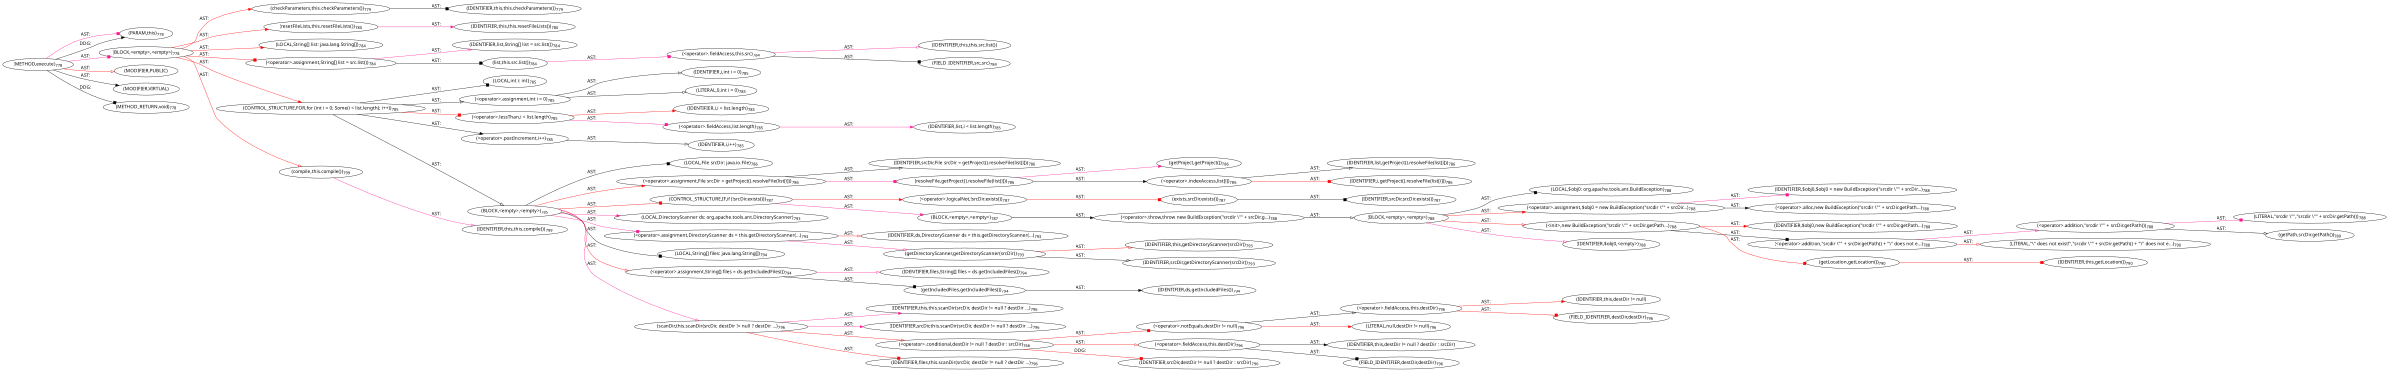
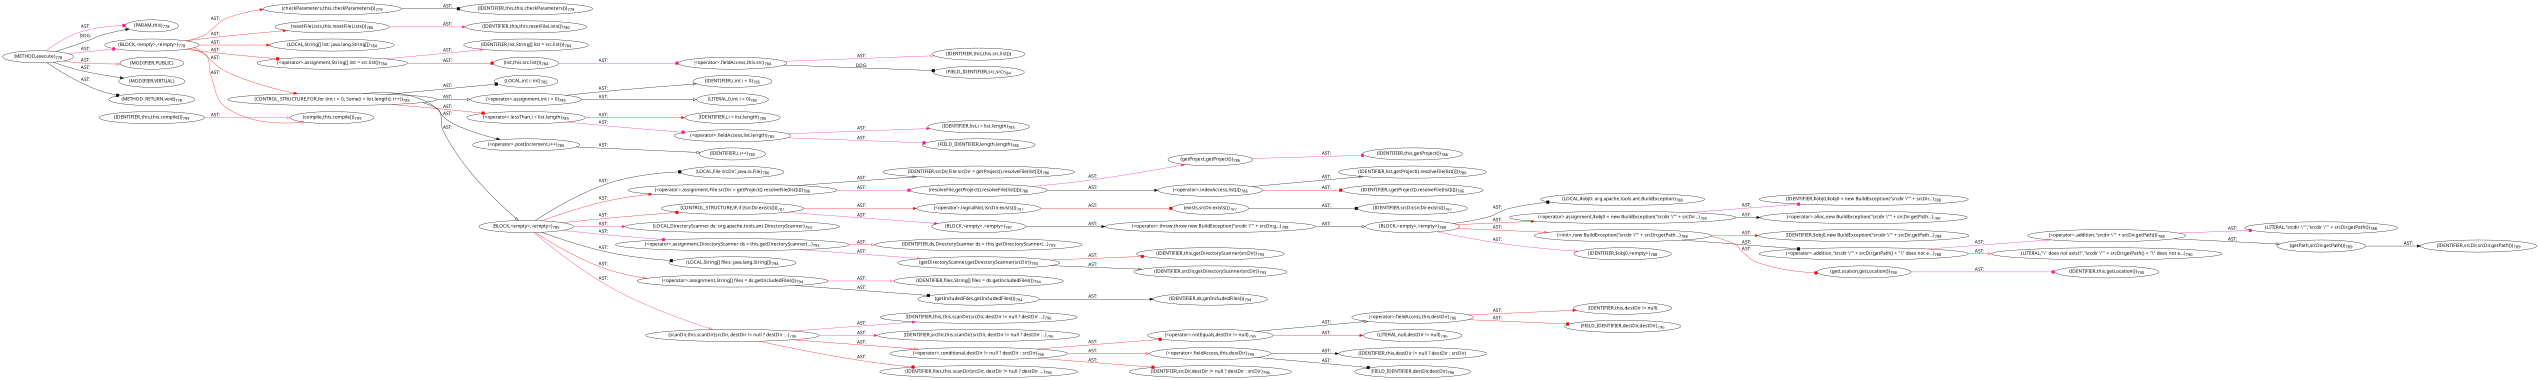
(850, 57) -> (862, 66)
(437, 63) -> (449, 63)
(86, 88) -> (86, 80)
none -> (979, 145)
none -> (1413, 154)
(401, 206) -> (240, 118)
none -> (2479, 246)
(1083, 250) -> (1095, 258)
(1970, 263) -> (1981, 272)
(1081, 351) -> (1094, 360)
